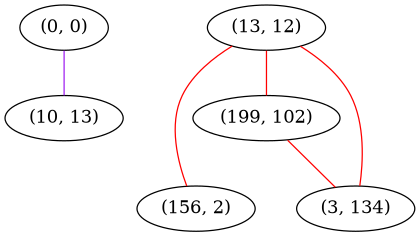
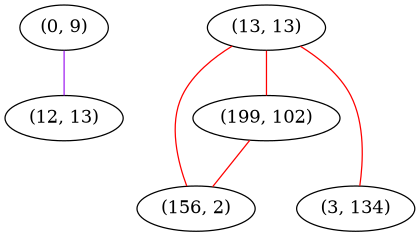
(64, 28) -> (64, 28)
(266, 28) -> (266, 28)
(64, 118) -> (64, 118)
(311, 164) -> (231, 163)
